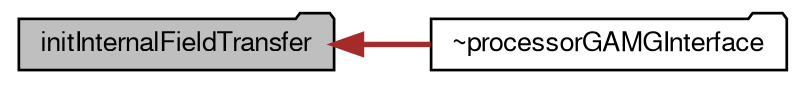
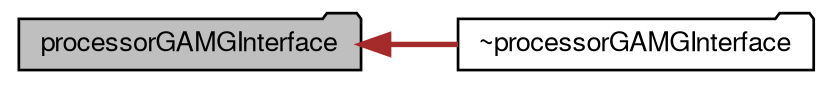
(176, 44) -> (190, 44)
